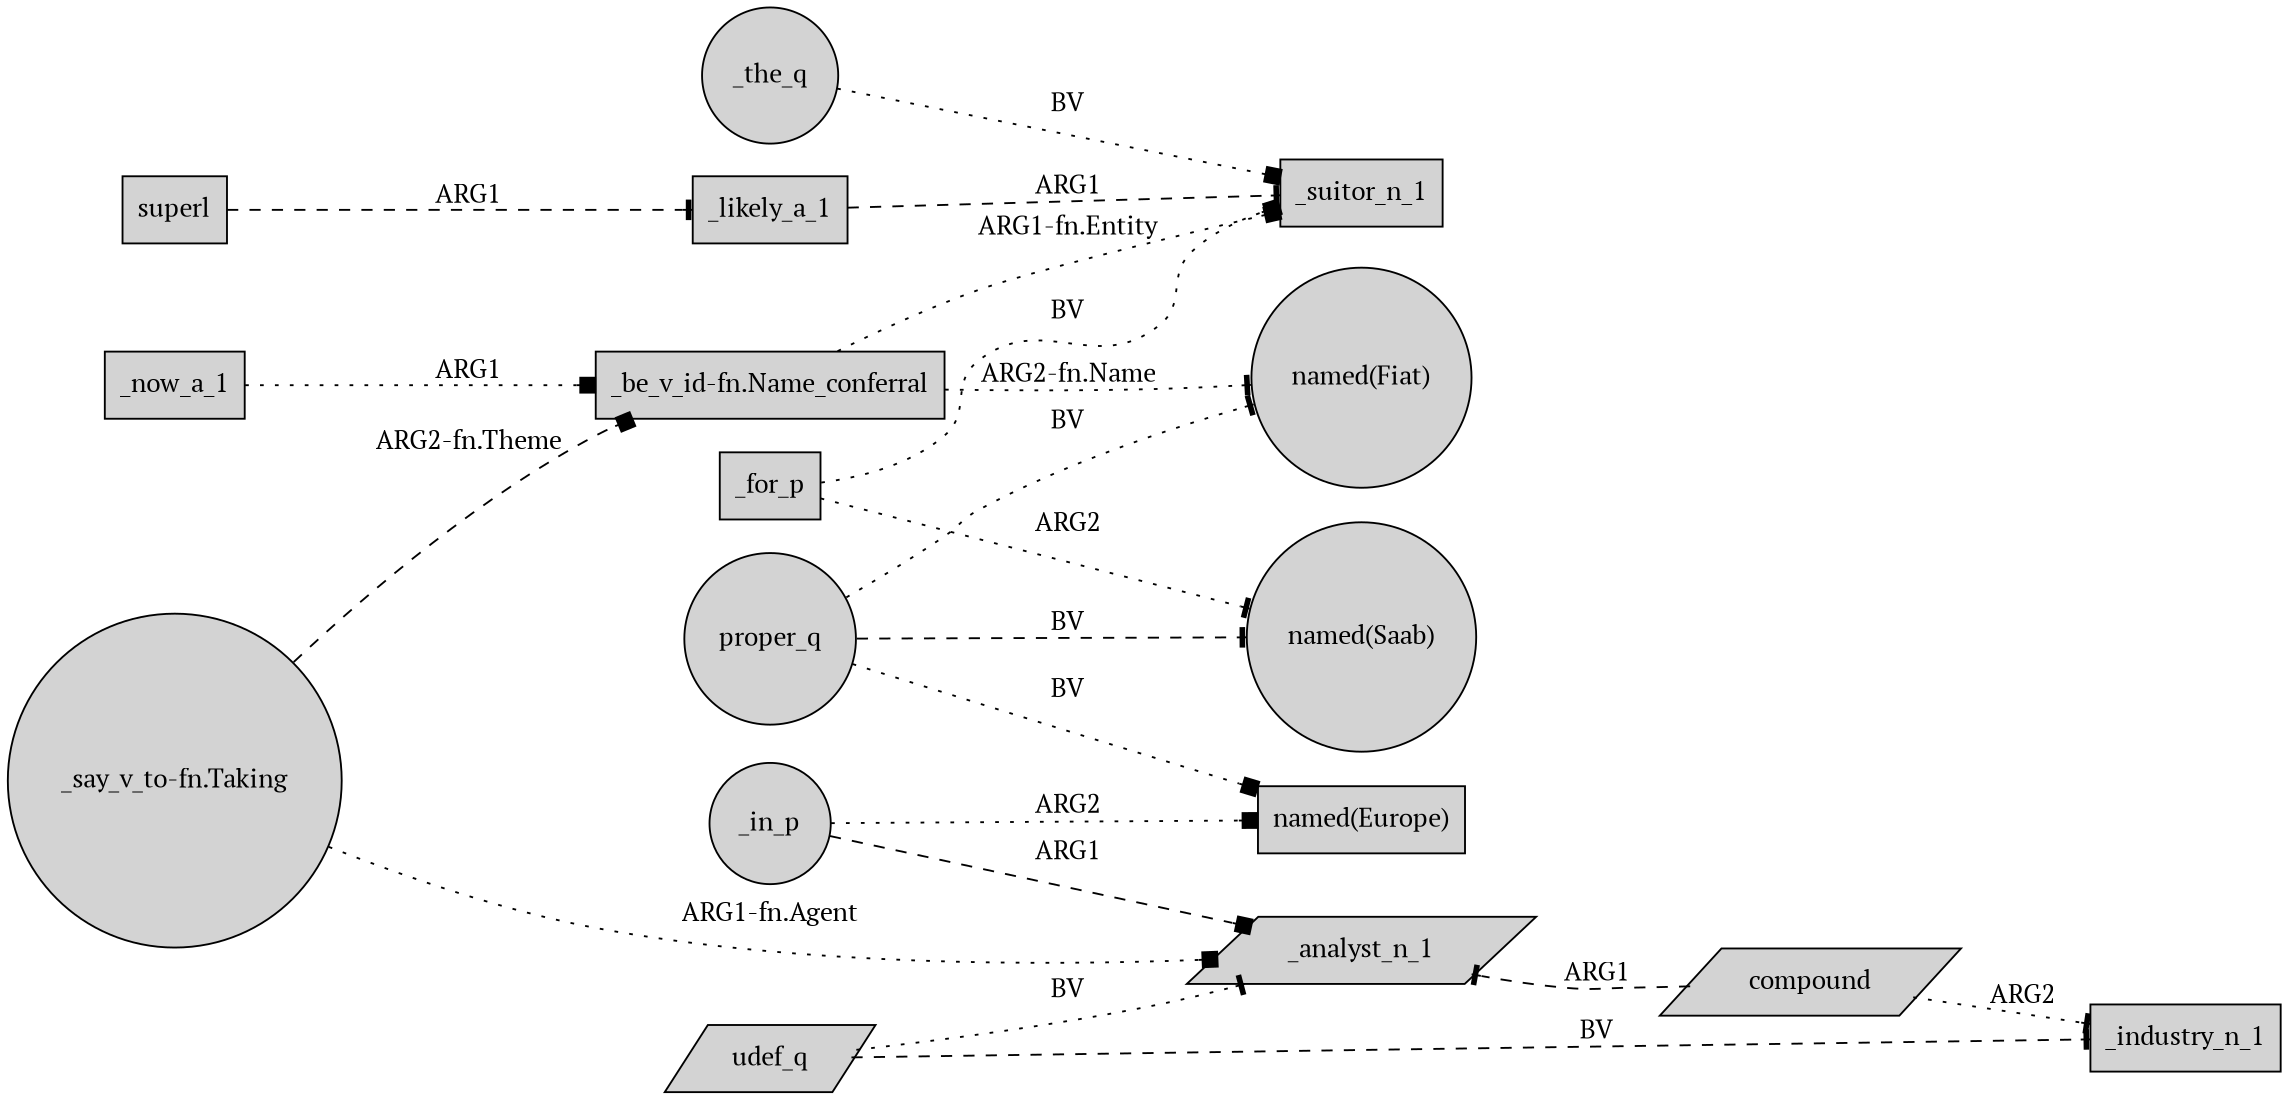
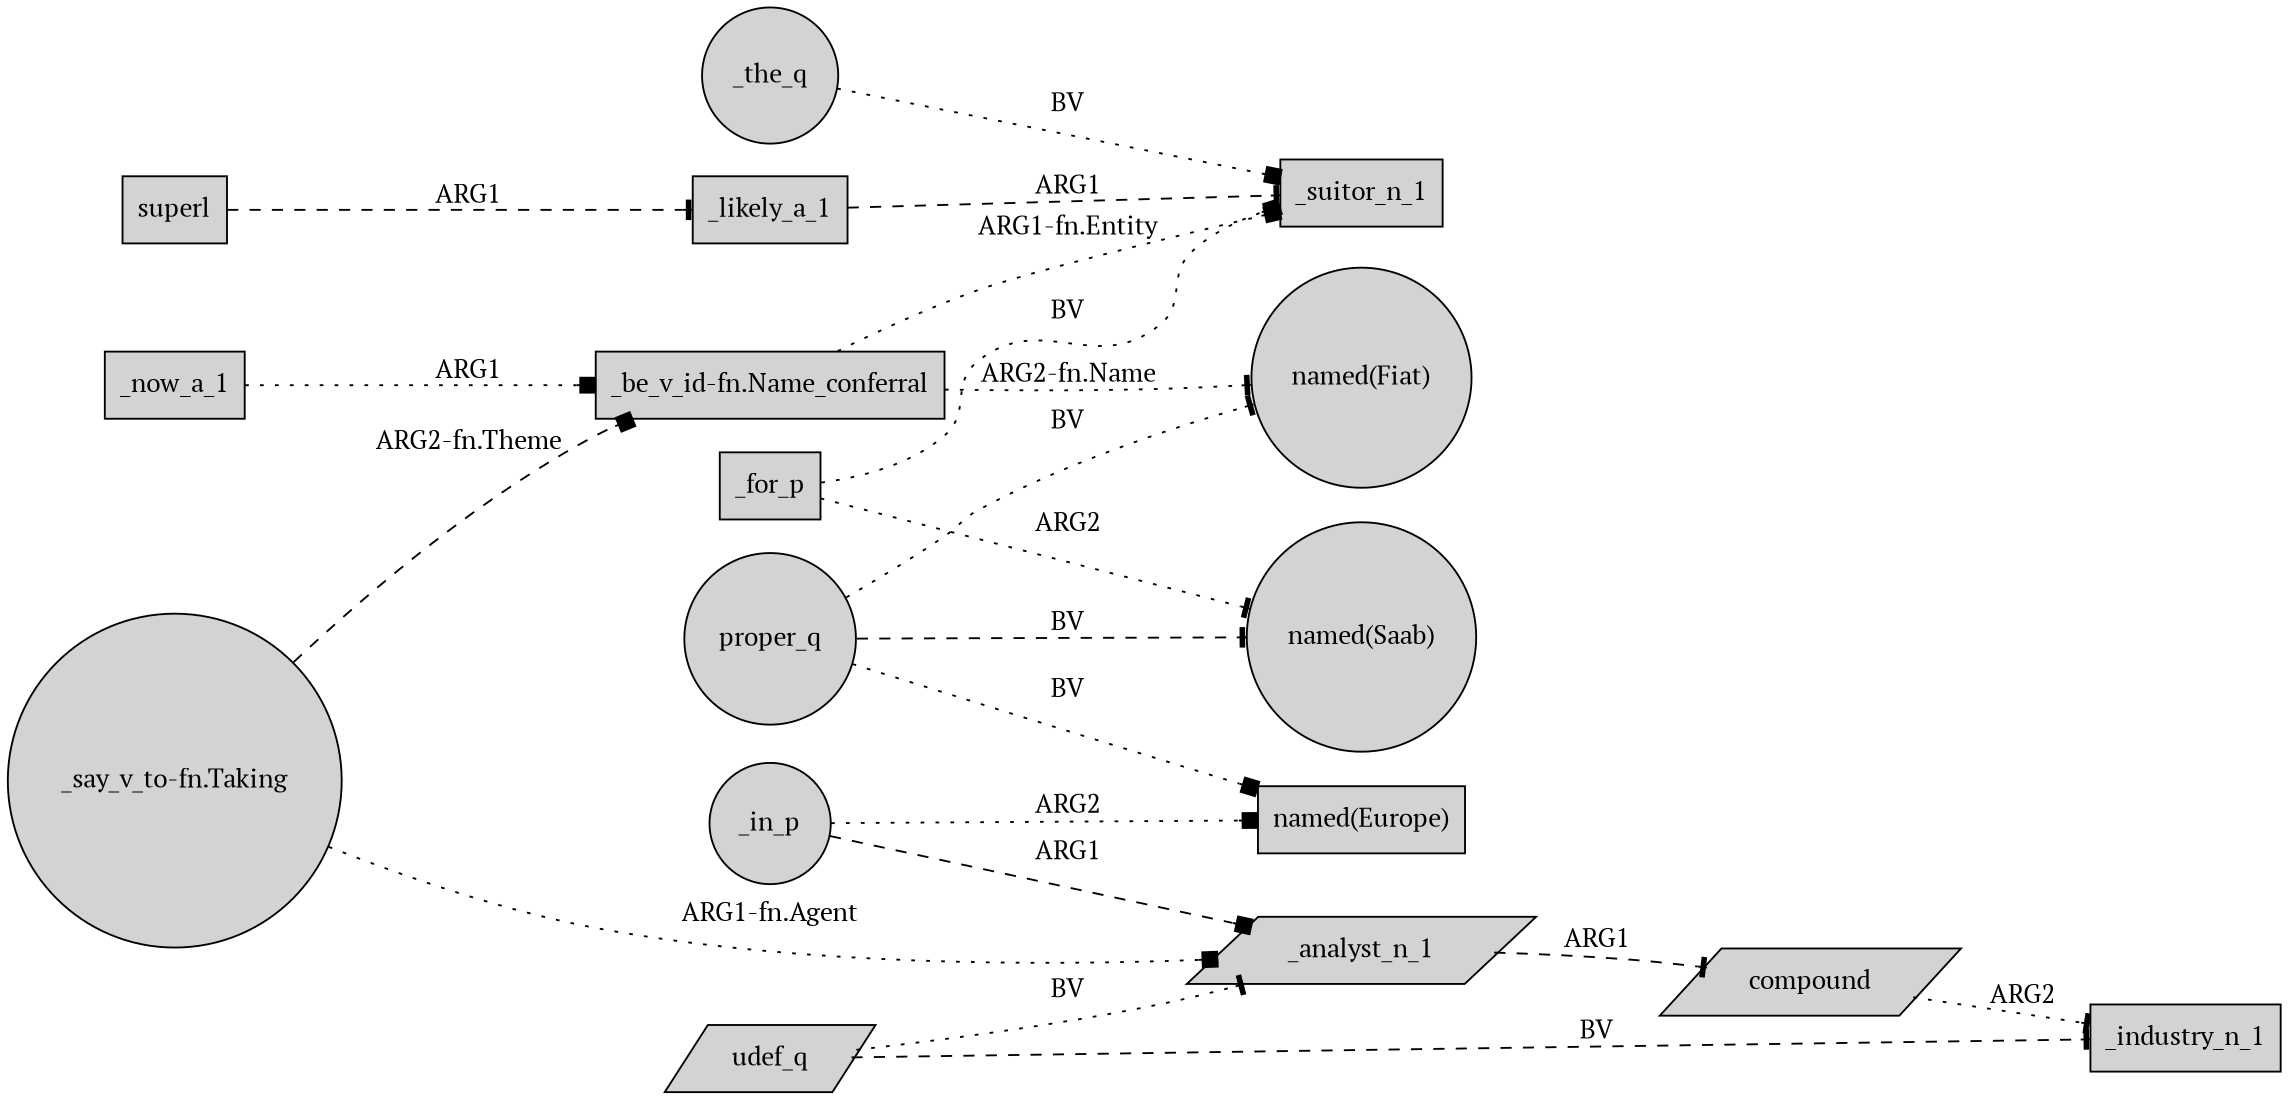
(1585, 989) -> (1596, 957)
